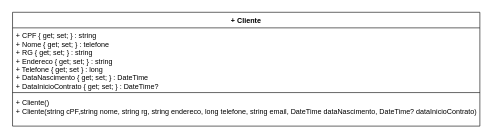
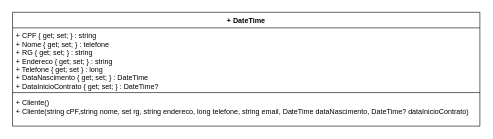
(246, 20) -> (246, 20)
(35, 103) -> (35, 103)
